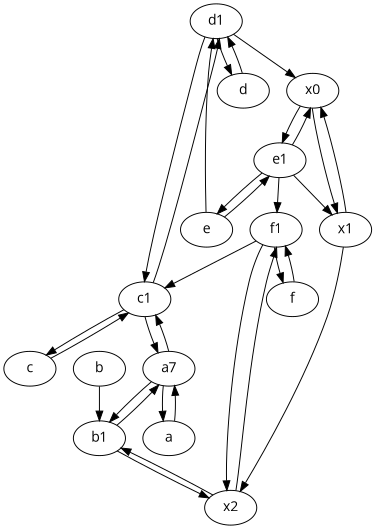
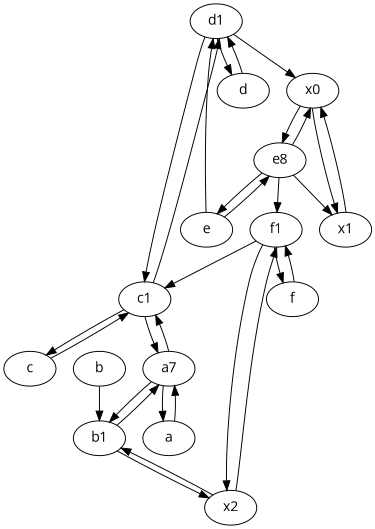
(280, 160) -> (280, 160)
(306, 369) -> none
